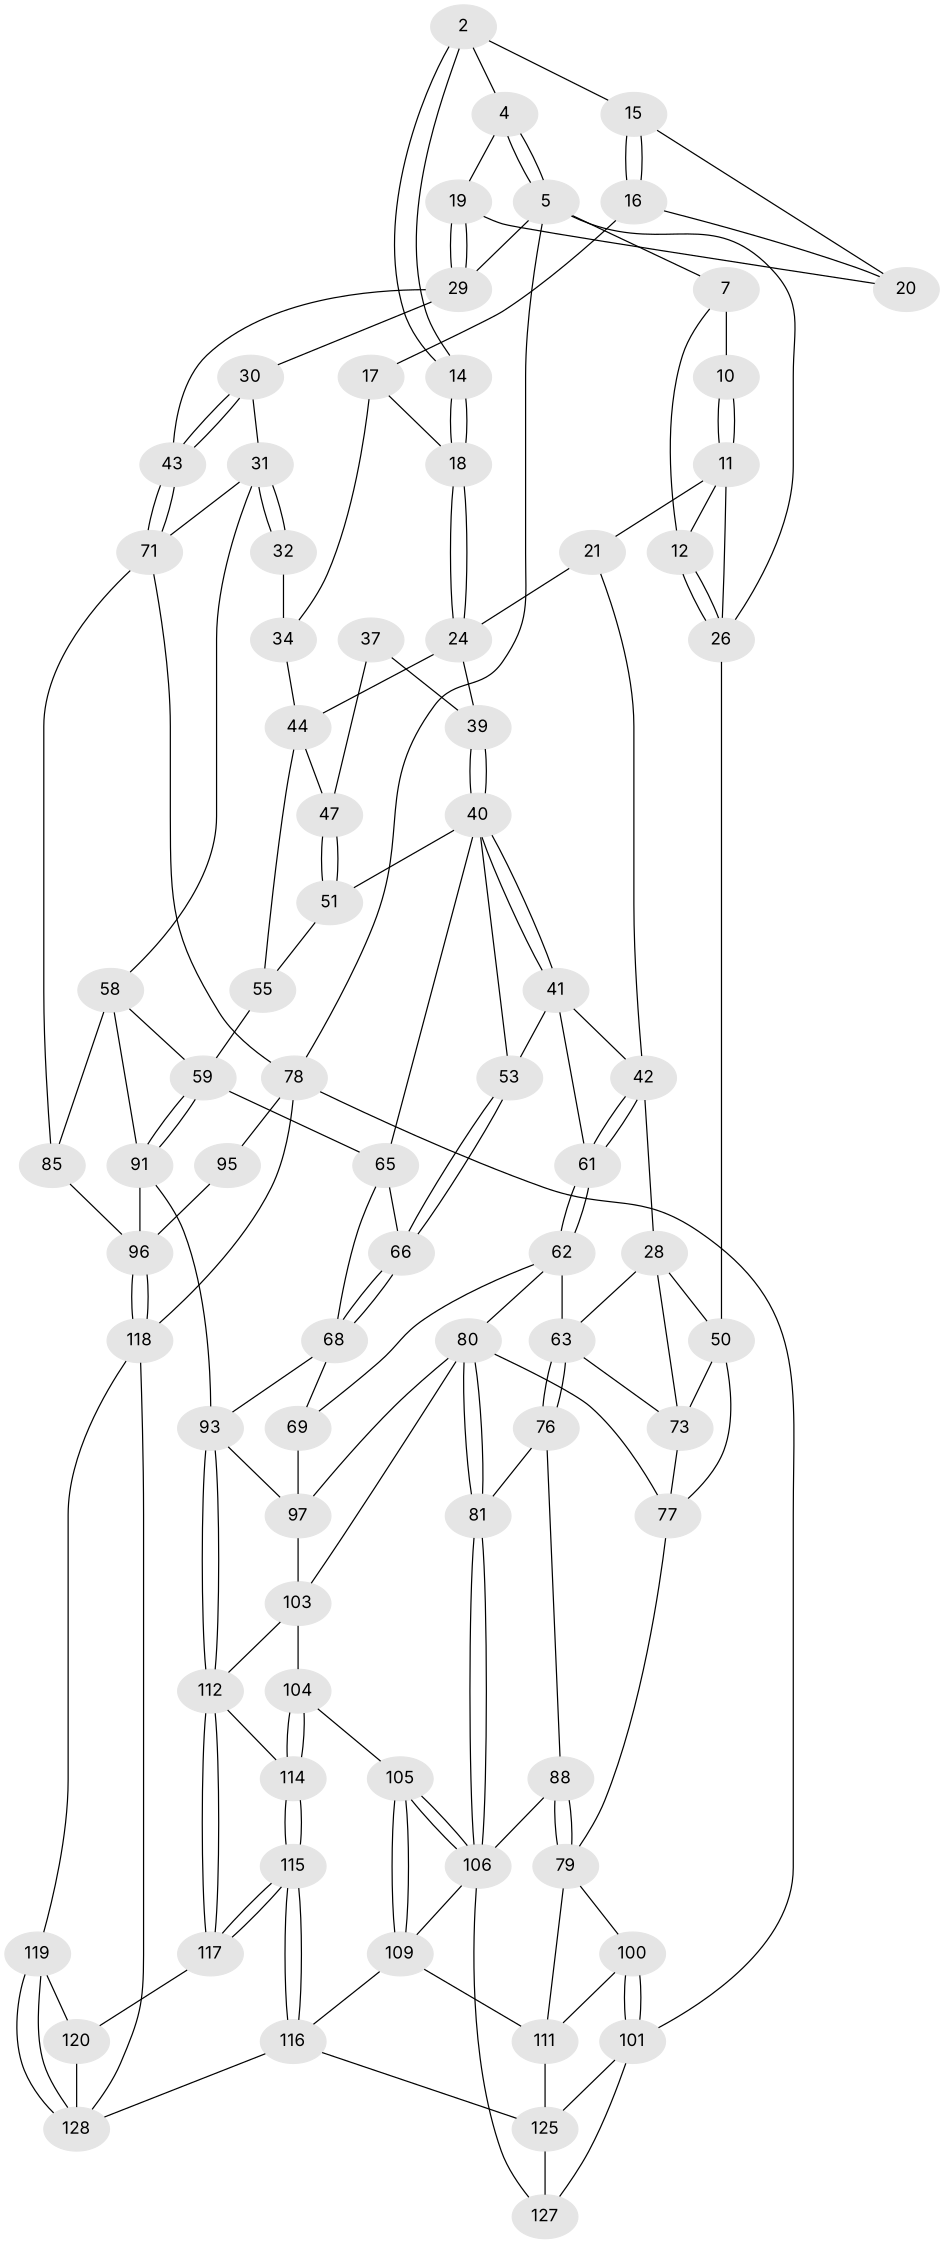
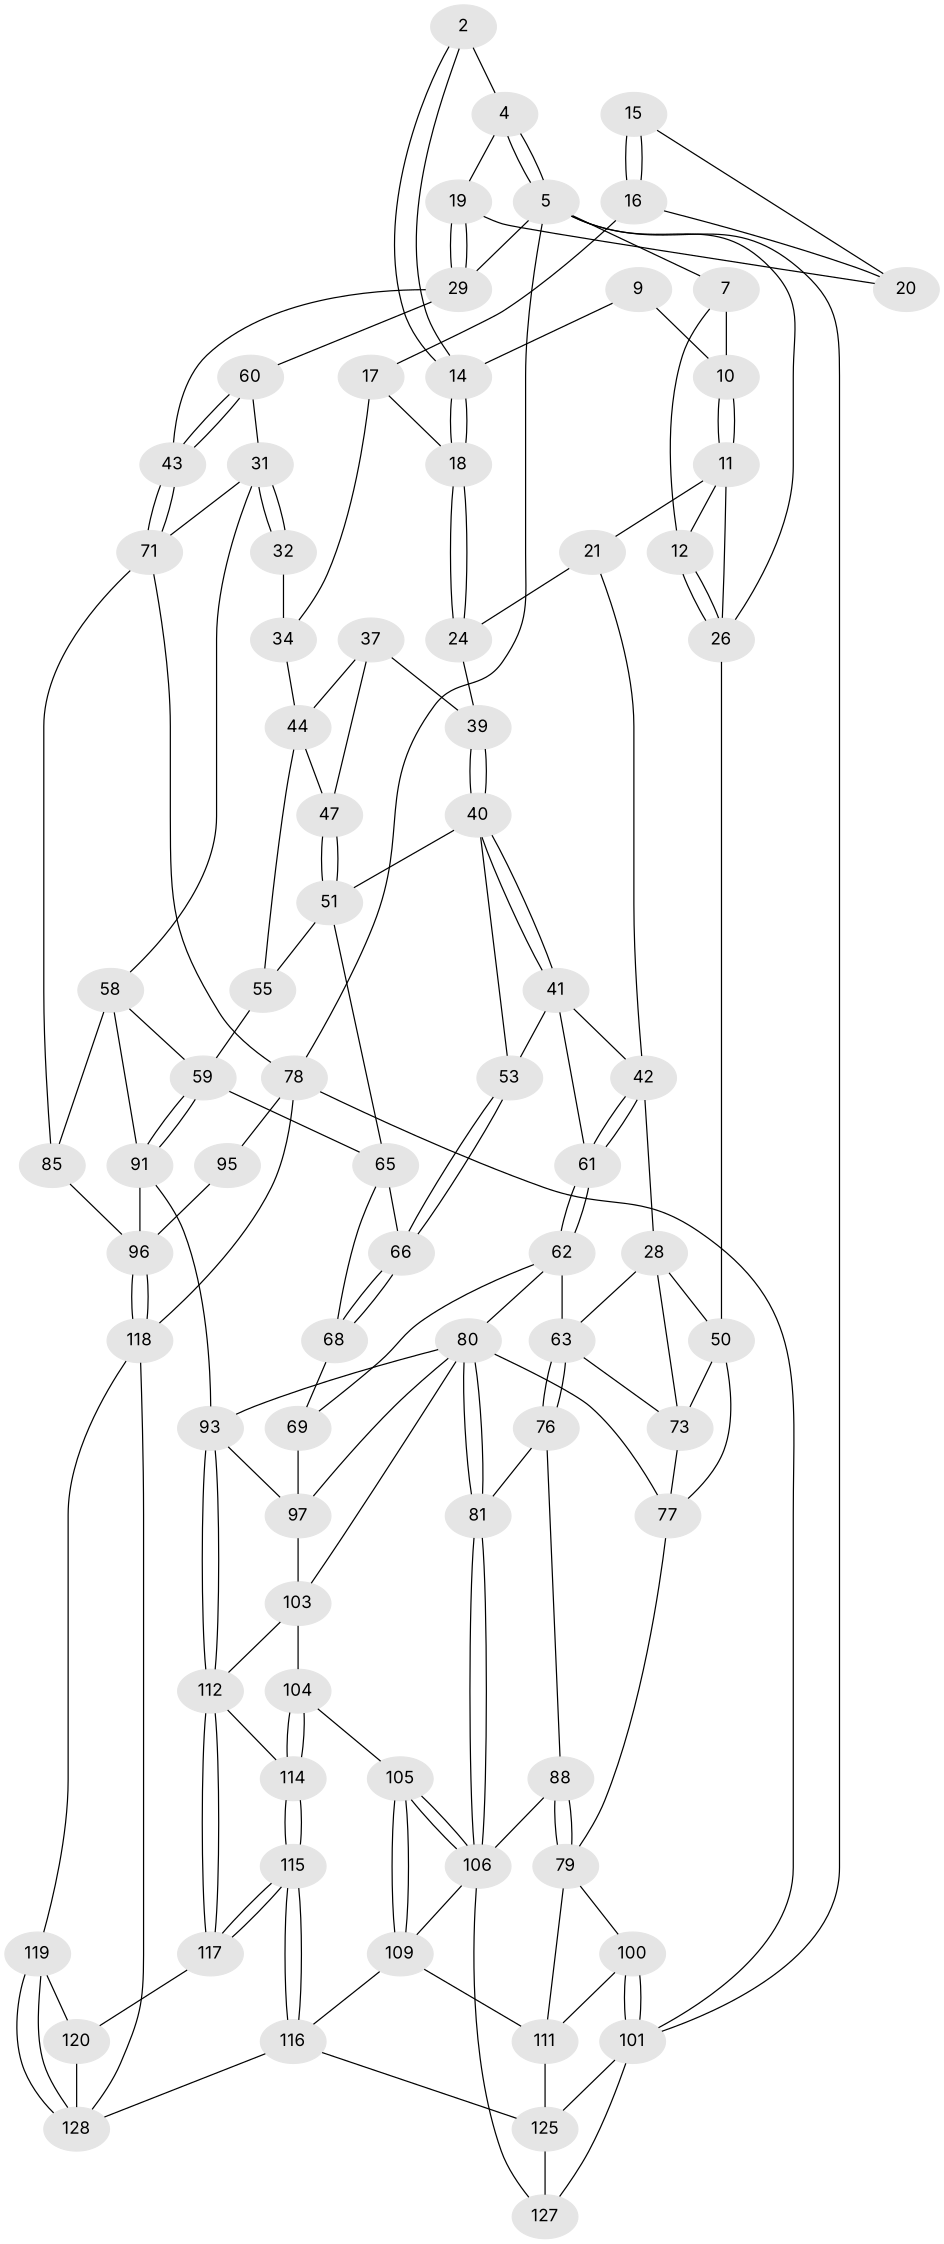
(549, 71) -> none
none -> (639, 290)
(251, 377) -> (251, 377)
(378, 684) -> (335, 684)
(432, 990) -> (358, 1034)
none -> (839, 1070)
(272, 1385) -> (336, 1379)
